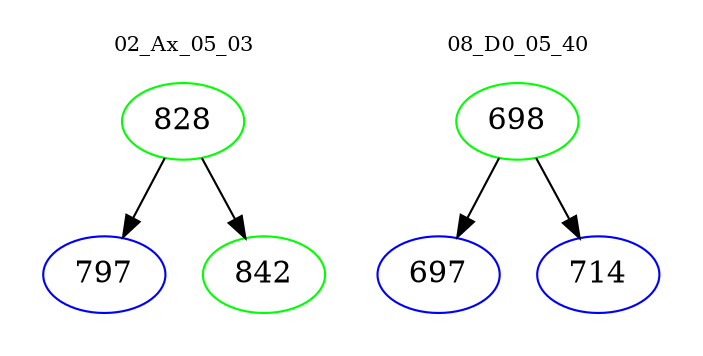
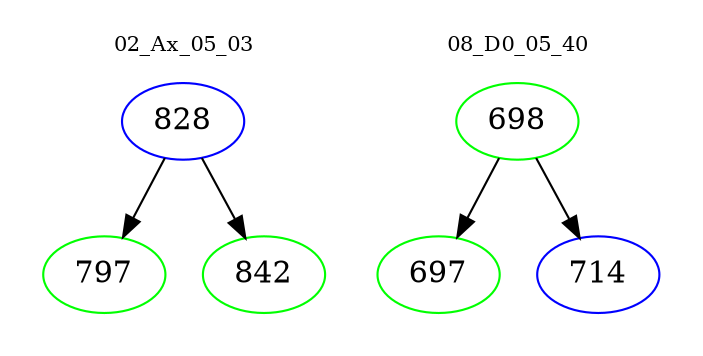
(183, 121) -> (183, 121)
(104, 275) -> (104, 275)
(439, 275) -> (439, 275)
